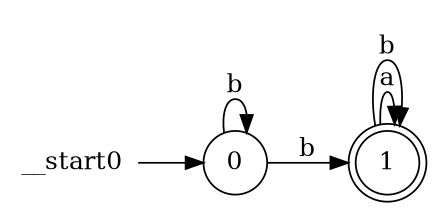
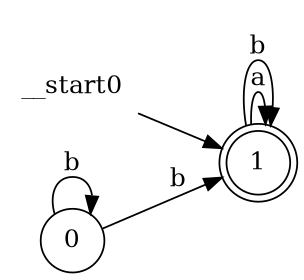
(162, 163) -> (172, 127)
